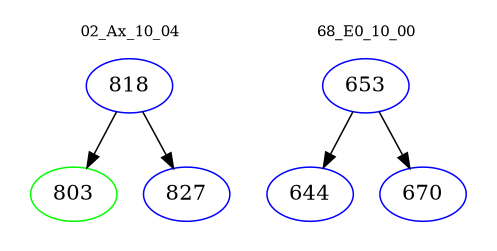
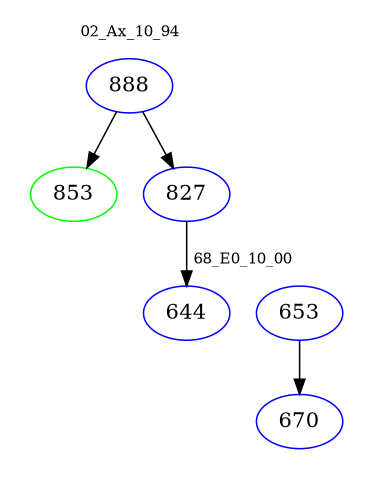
(130, 32) -> (130, 32)
(129, 86) -> (129, 86)
(342, 133) -> (187, 255)
(74, 194) -> (74, 194)
